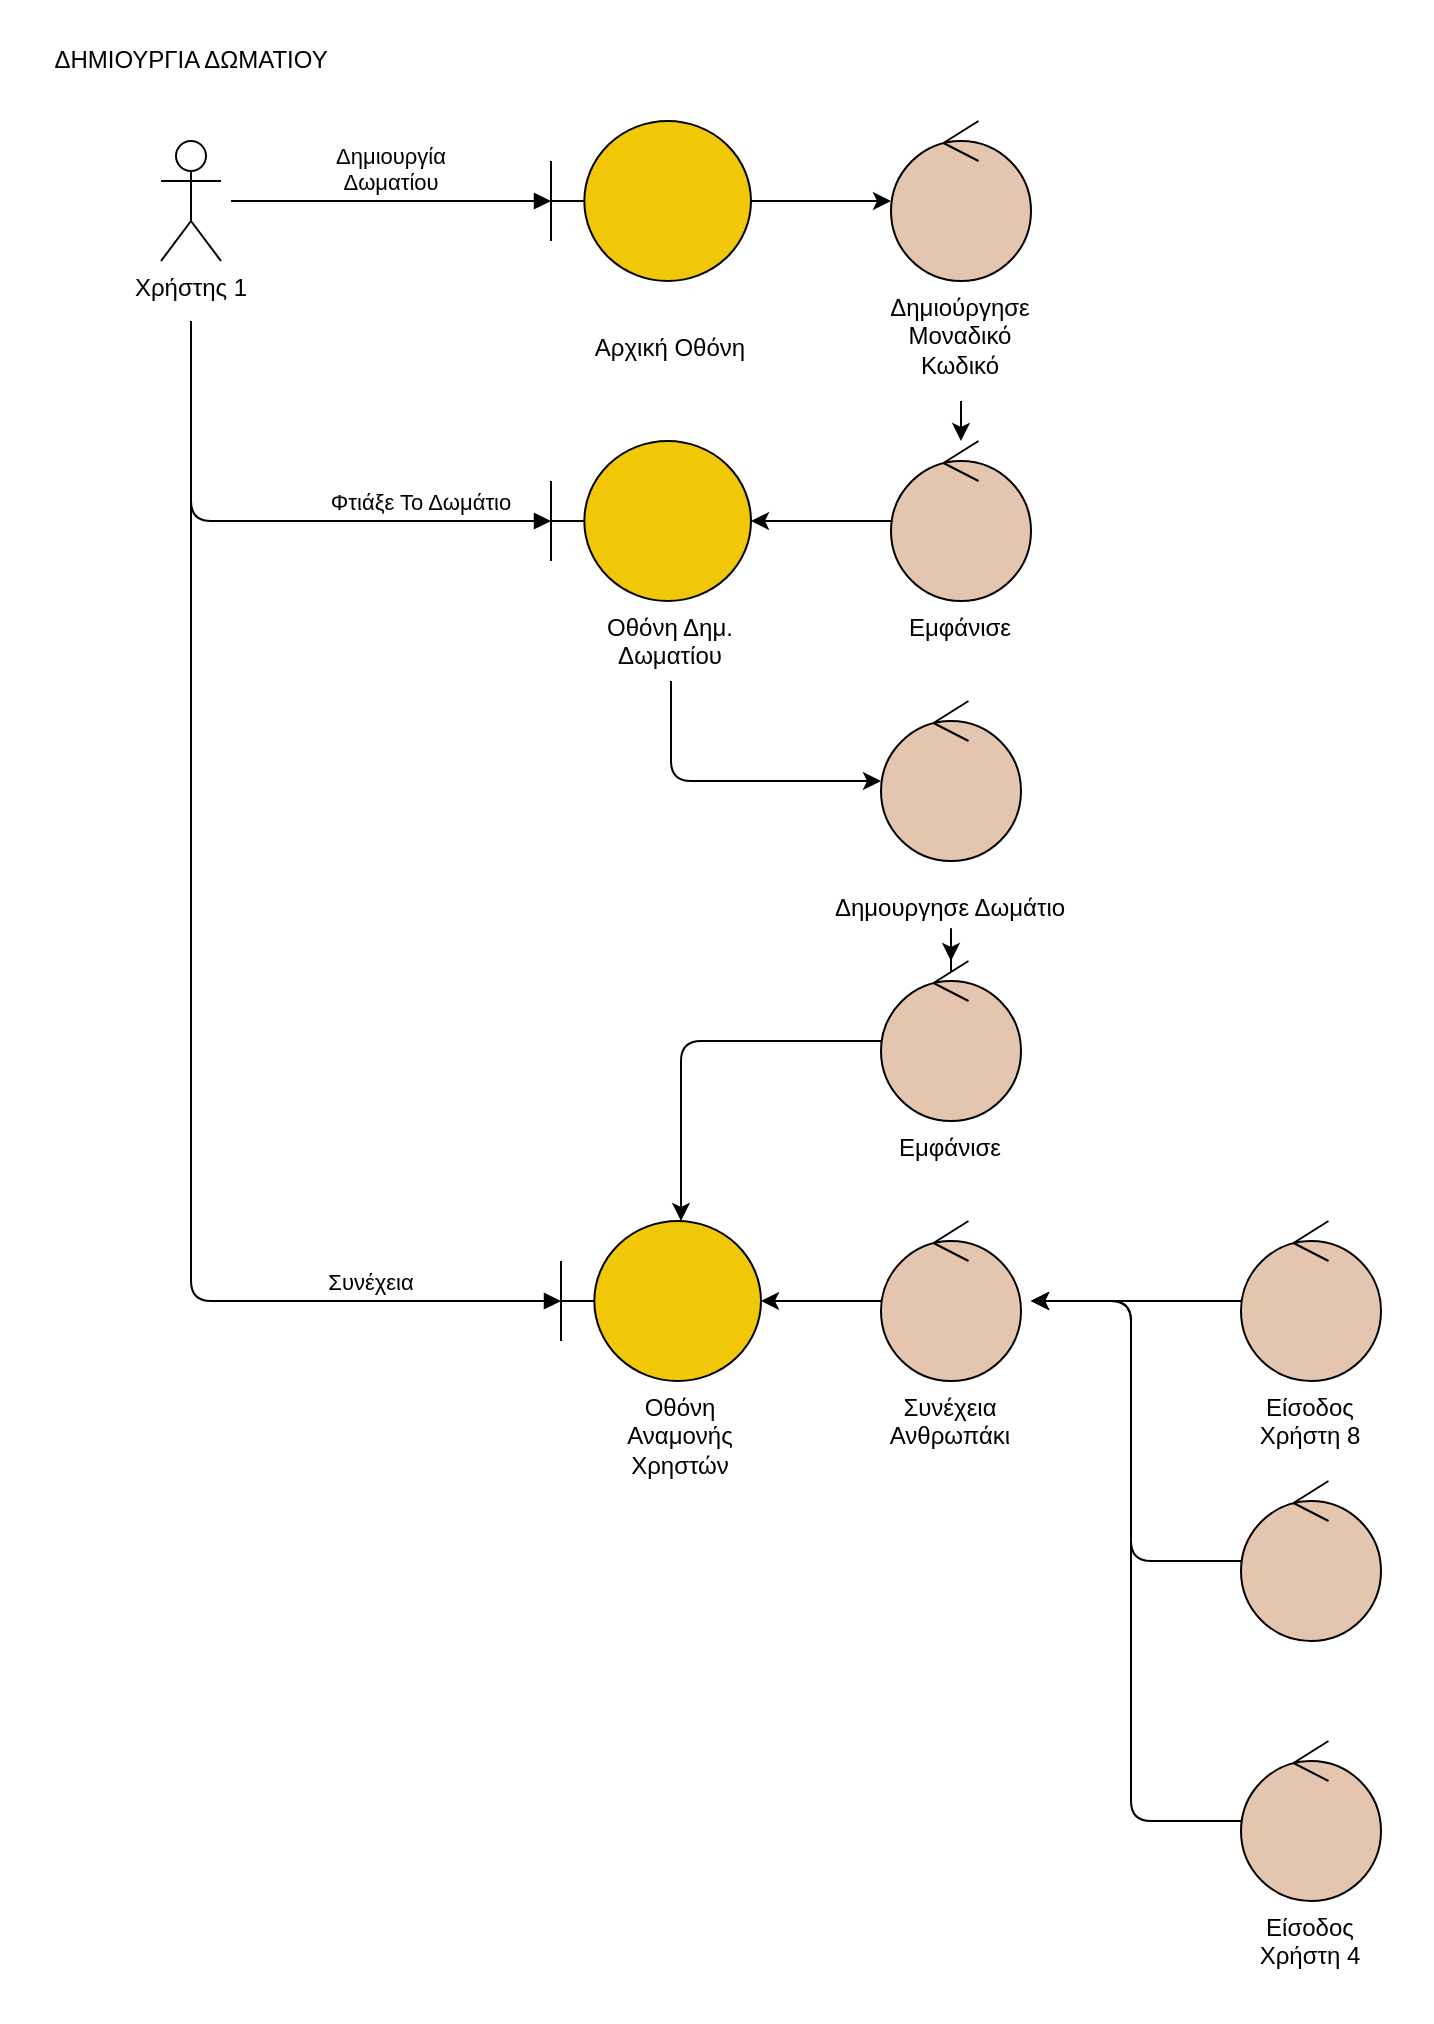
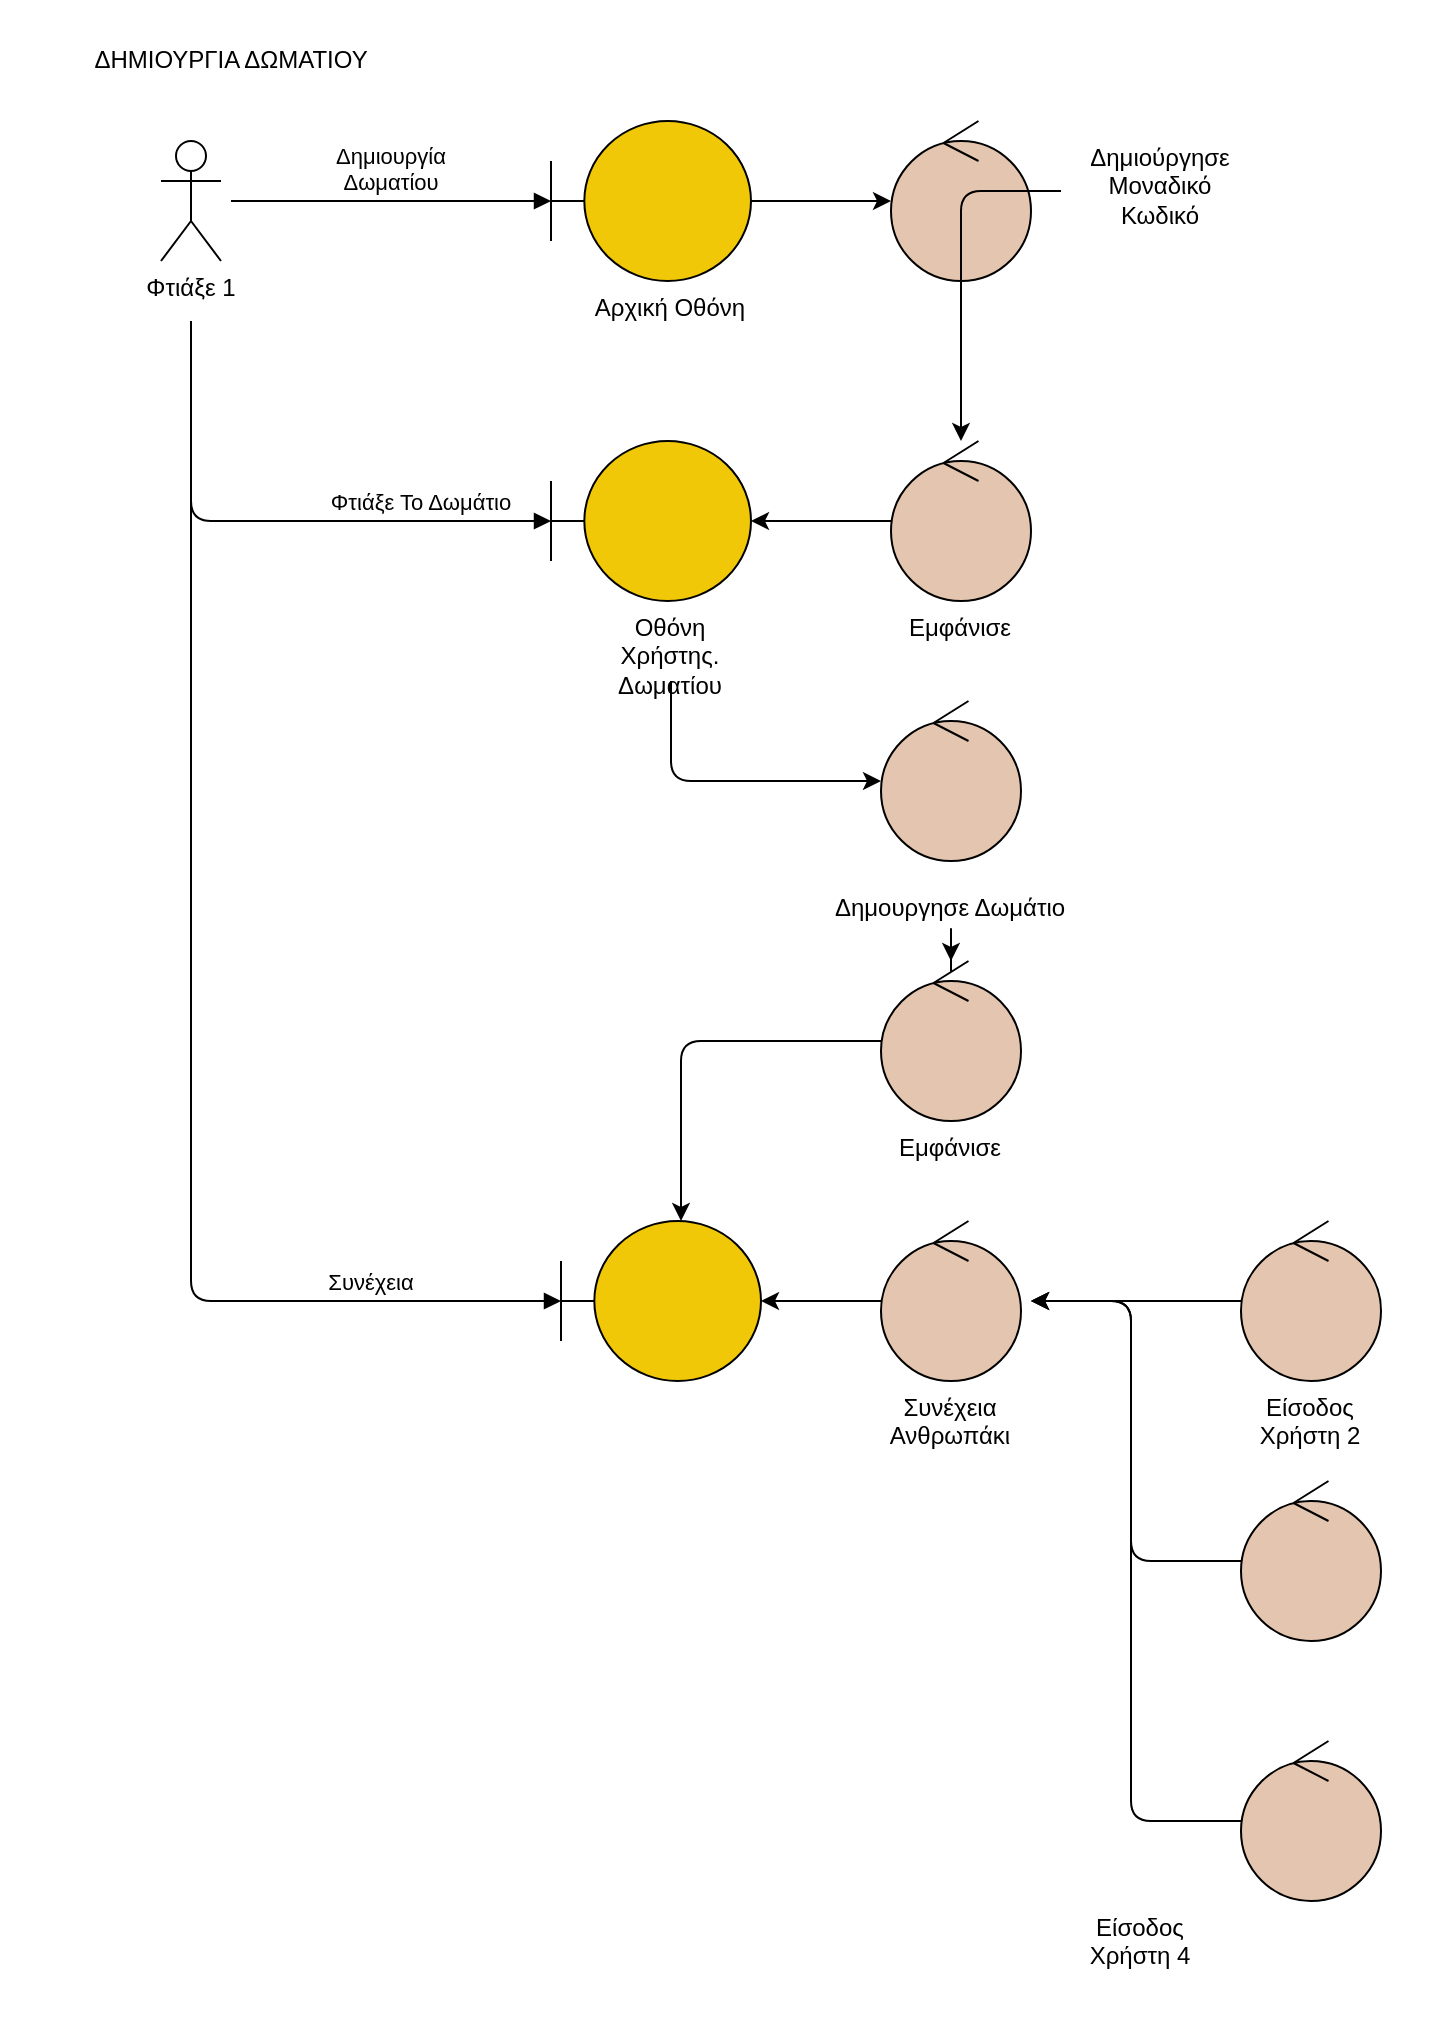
(191, 61) -> (231, 61)
(192, 289) -> (192, 289)
(961, 341) -> (1161, 191)
(671, 351) -> (671, 311)
(671, 644) -> (671, 644)
(1311, 1424) -> (1311, 1424)
(681, 1441) -> none
(1311, 1941) -> (1141, 1941)
